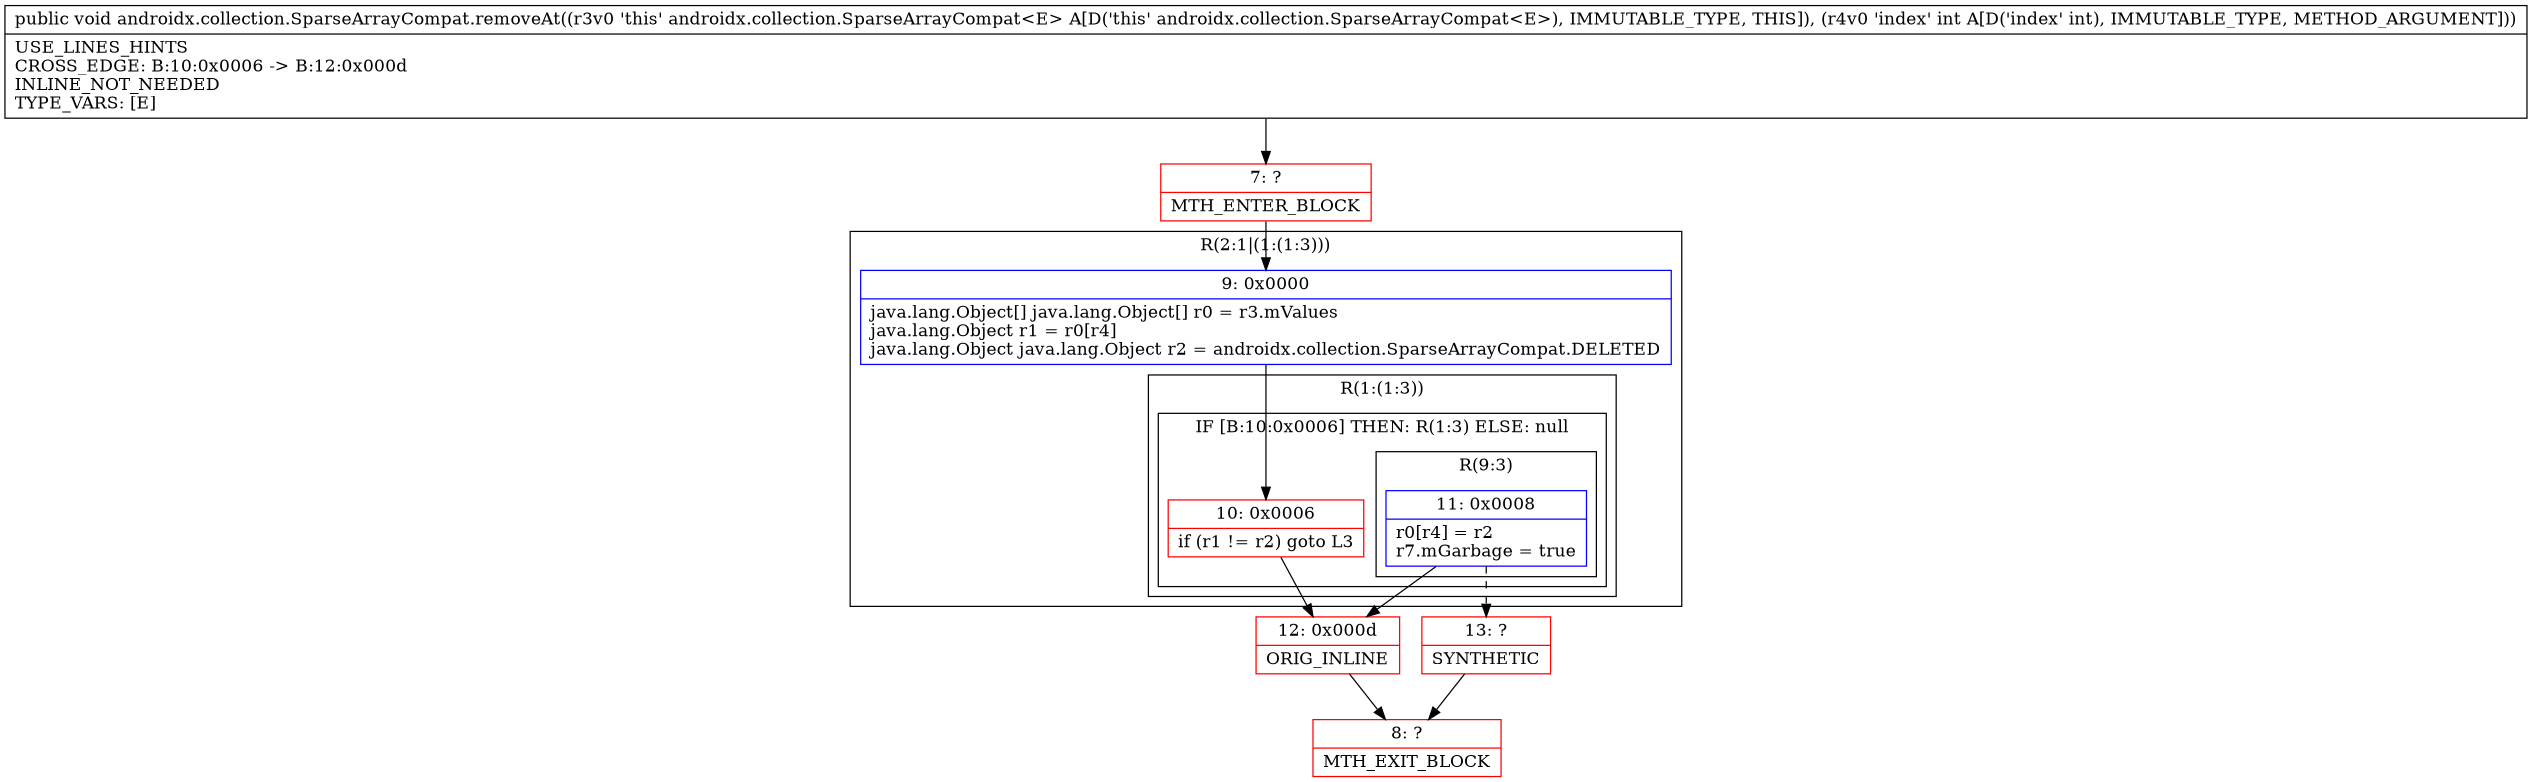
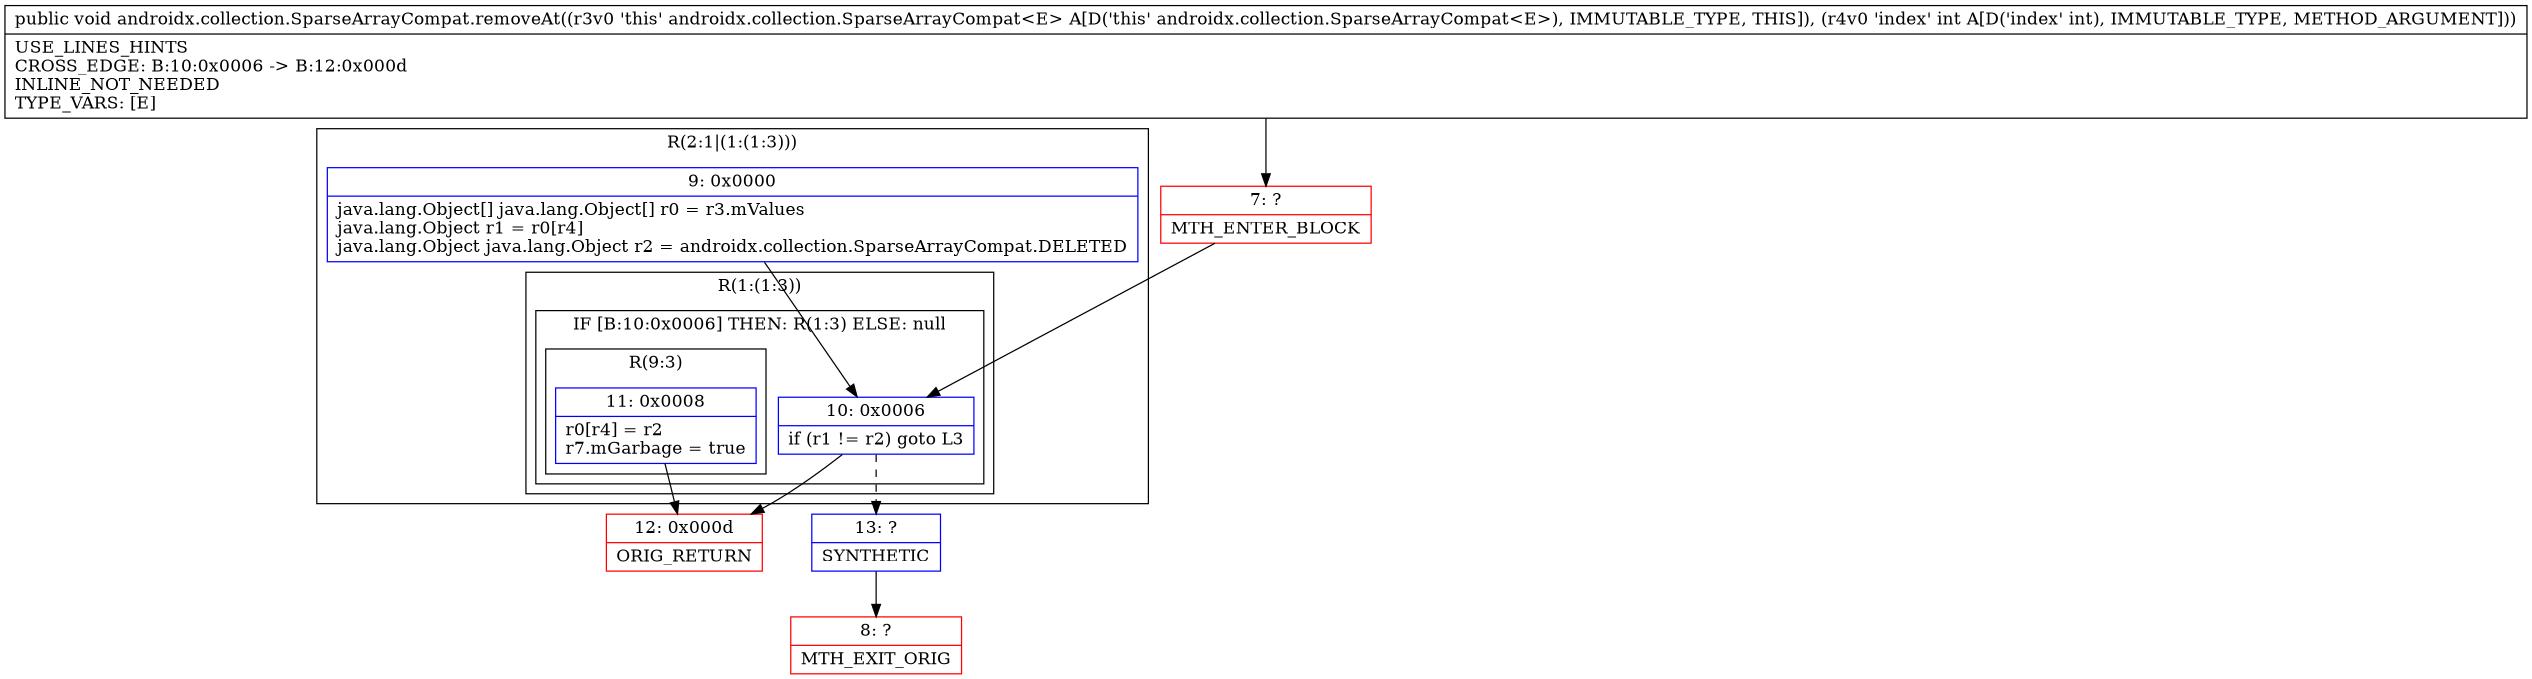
(1266, 240) -> (1077, 317)
(1266, 528) -> (876, 426)
(1486, 585) -> (876, 476)
(1486, 645) -> (876, 543)
(1328, 659) -> (684, 556)
(1363, 692) -> none
(1407, 762) -> (876, 659)
